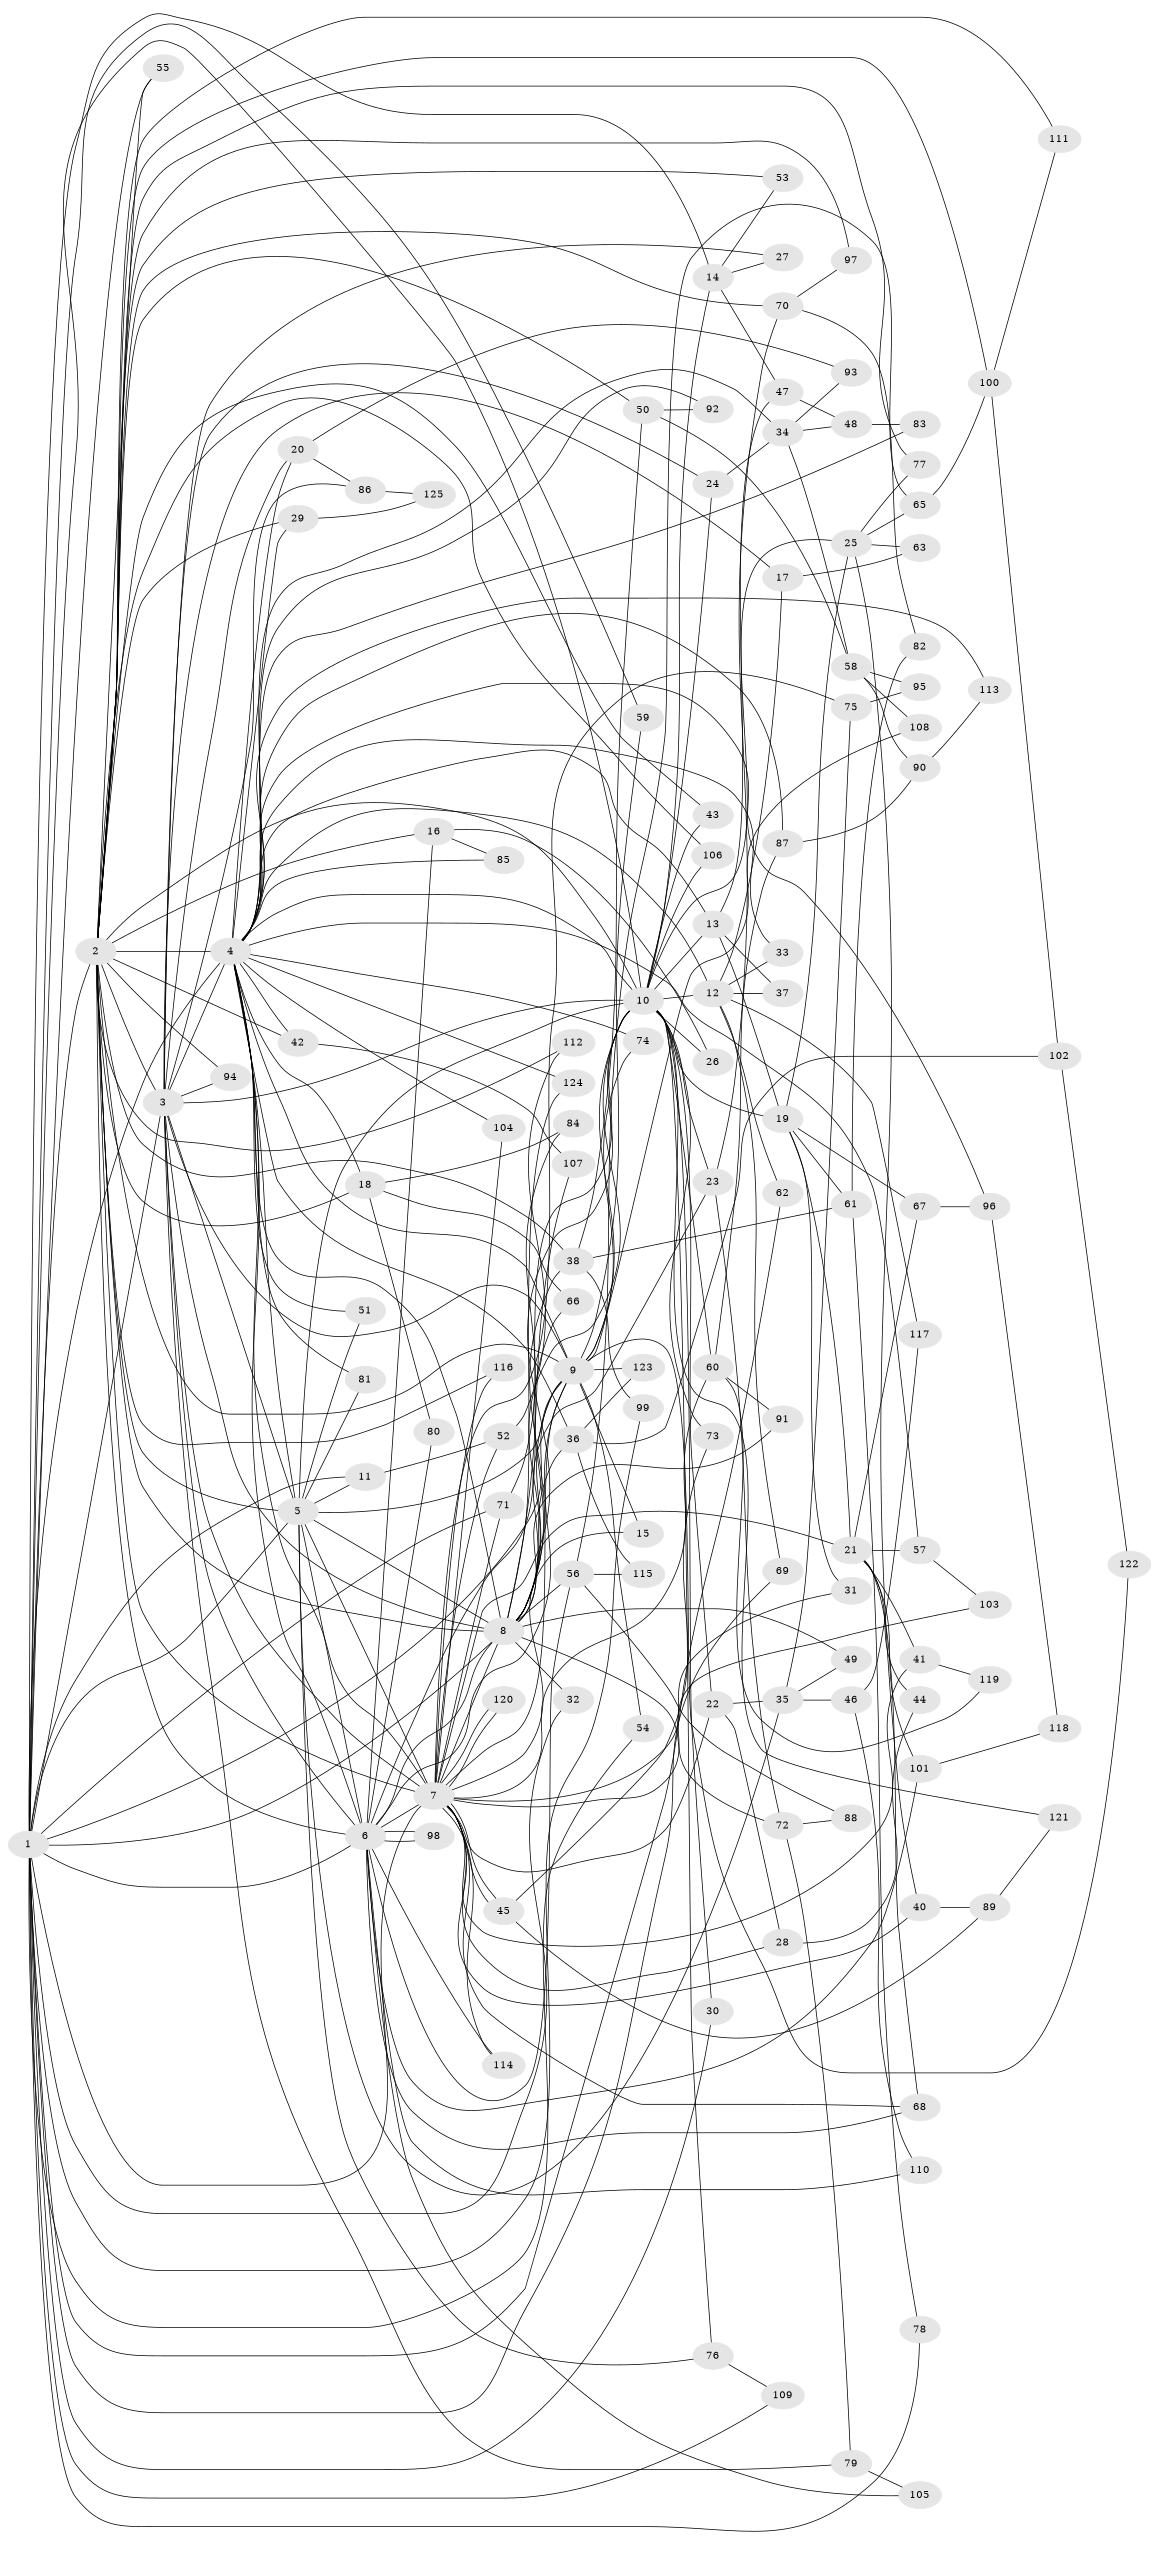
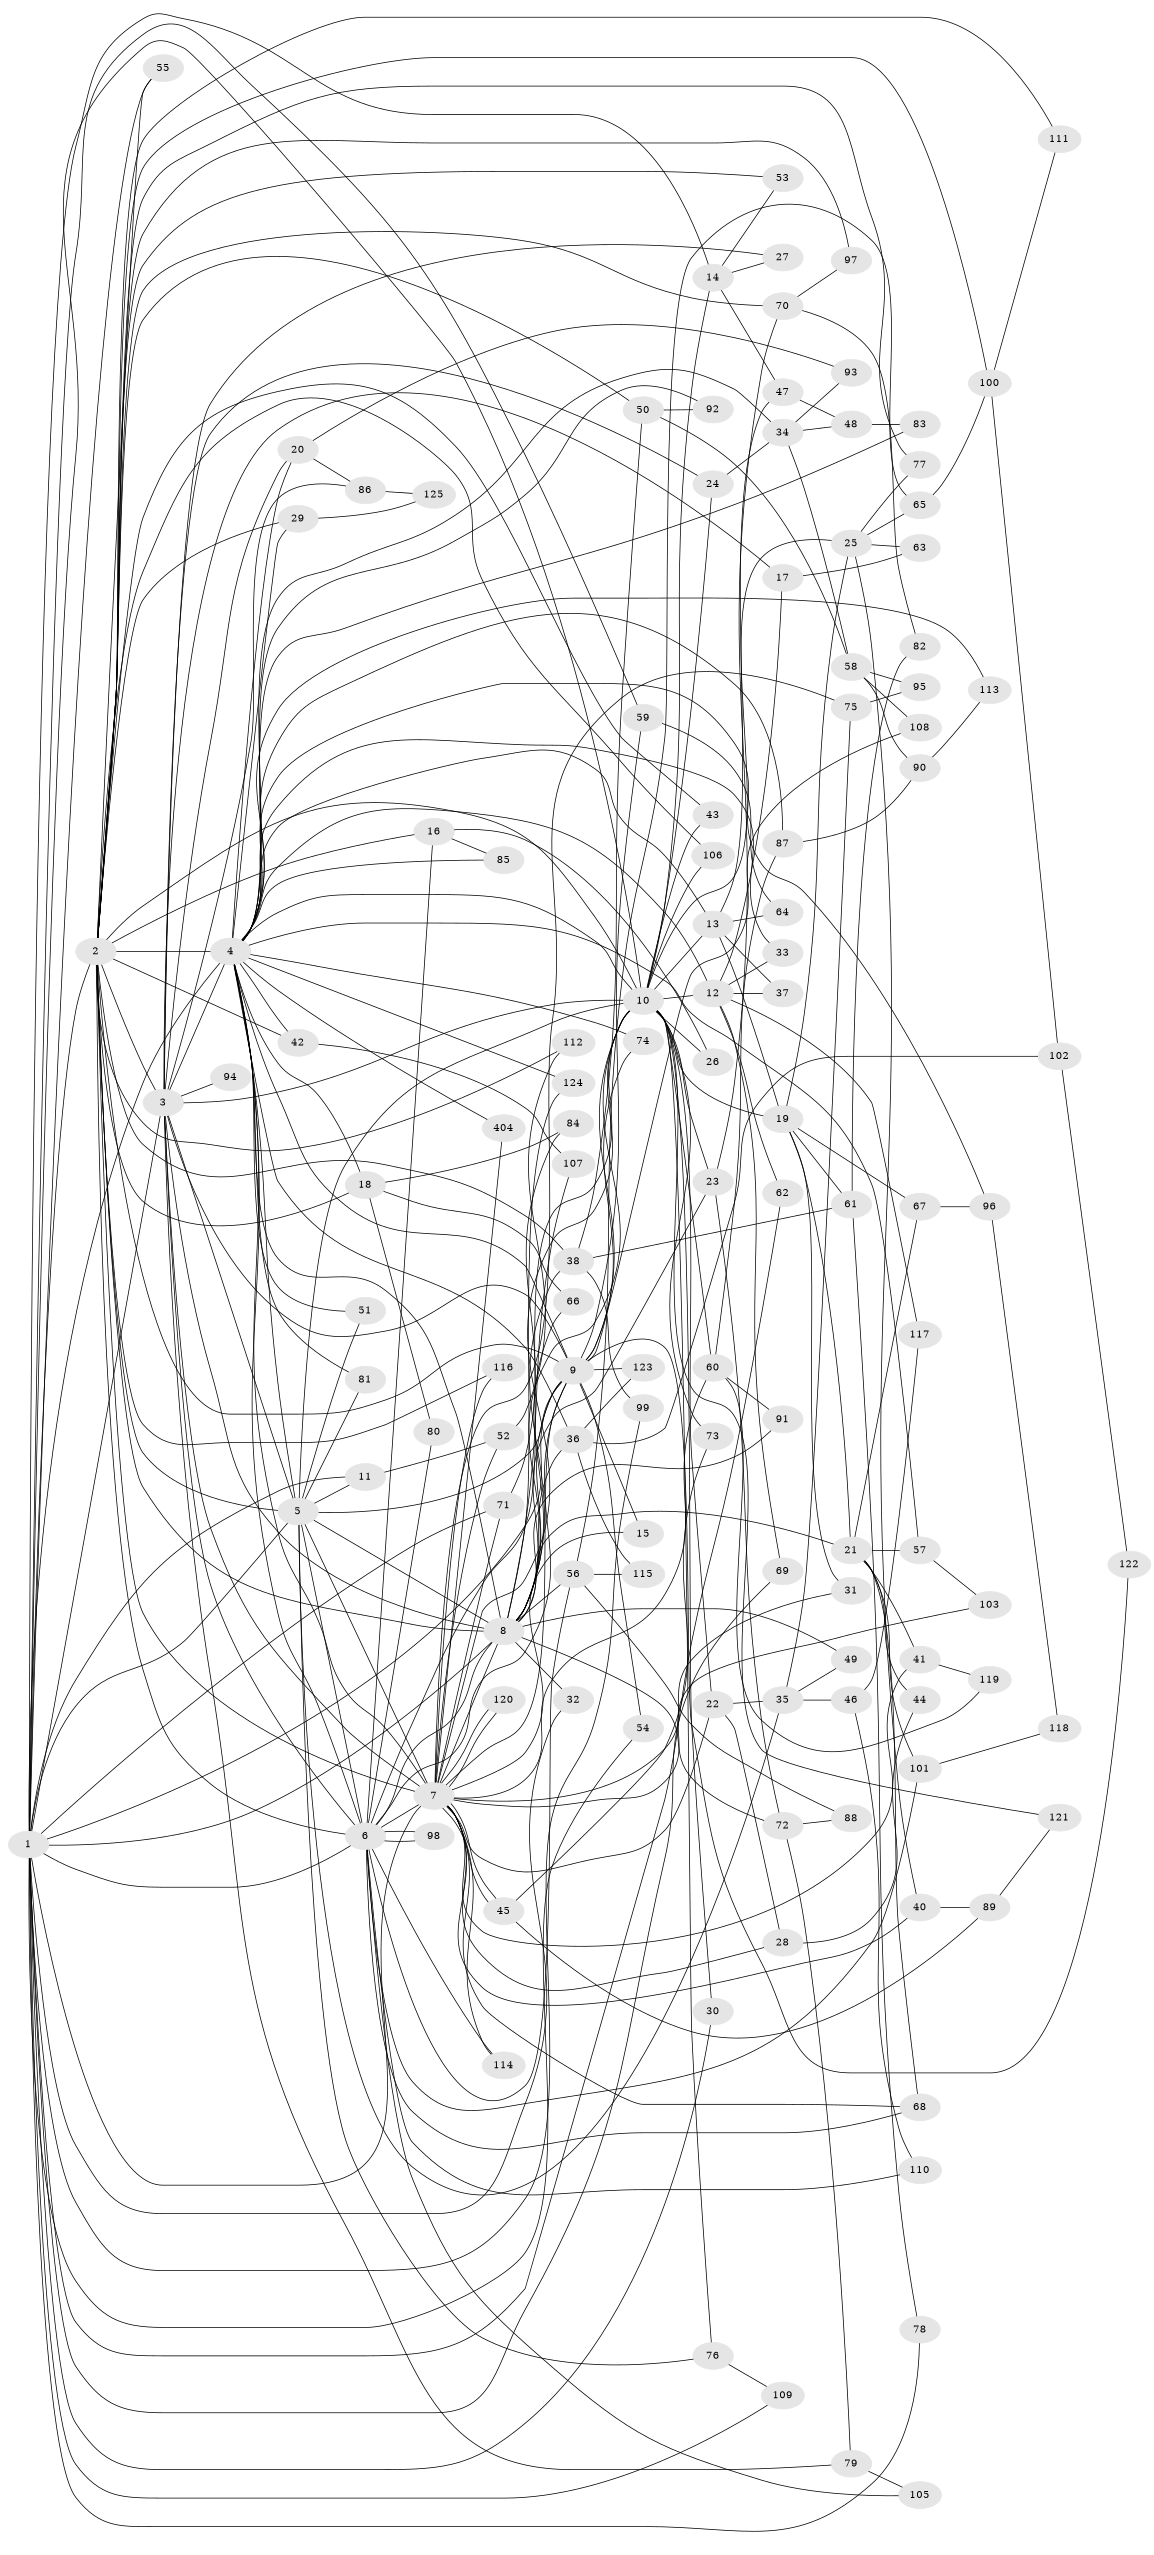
none -> (783, 913)
(158, 1014) -> none
(504, 1128) -> (504, 1128)
